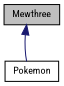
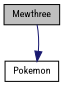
(25, 48) -> (39, 38)
